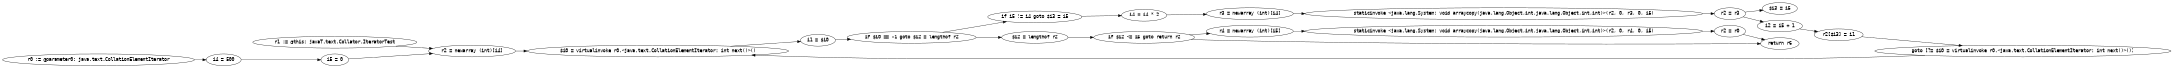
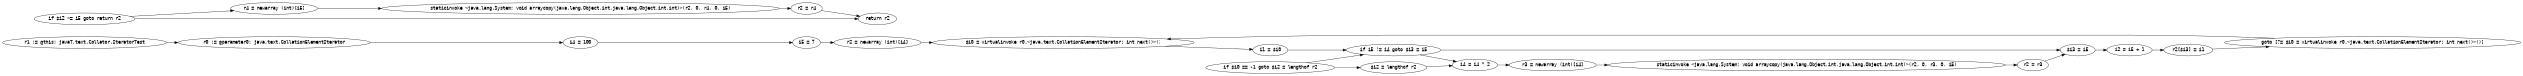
(1752, 19) -> (2099, 50)
(1730, 31) -> (807, 8)
(1079, 37) -> (1438, 66)
(841, 40) -> (1316, 50)
(1780, 44) -> (877, 19)
(413, 47) -> (171, 43)
none -> (1749, 50)
(224, 60) -> (580, 43)
(335, 60) -> (807, 43)
